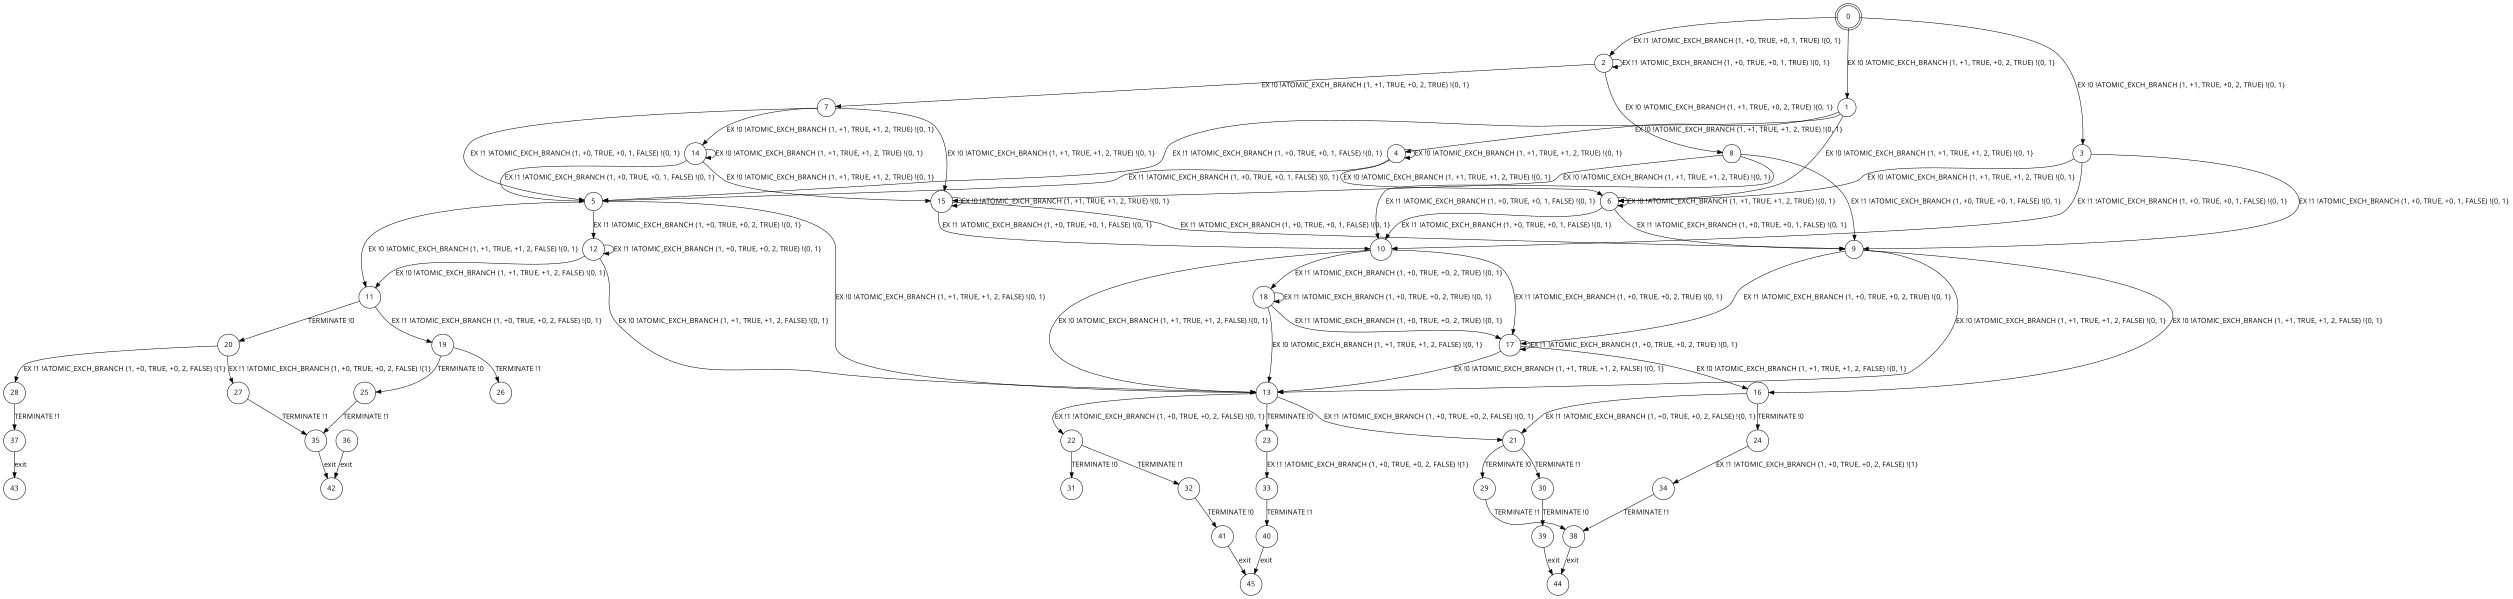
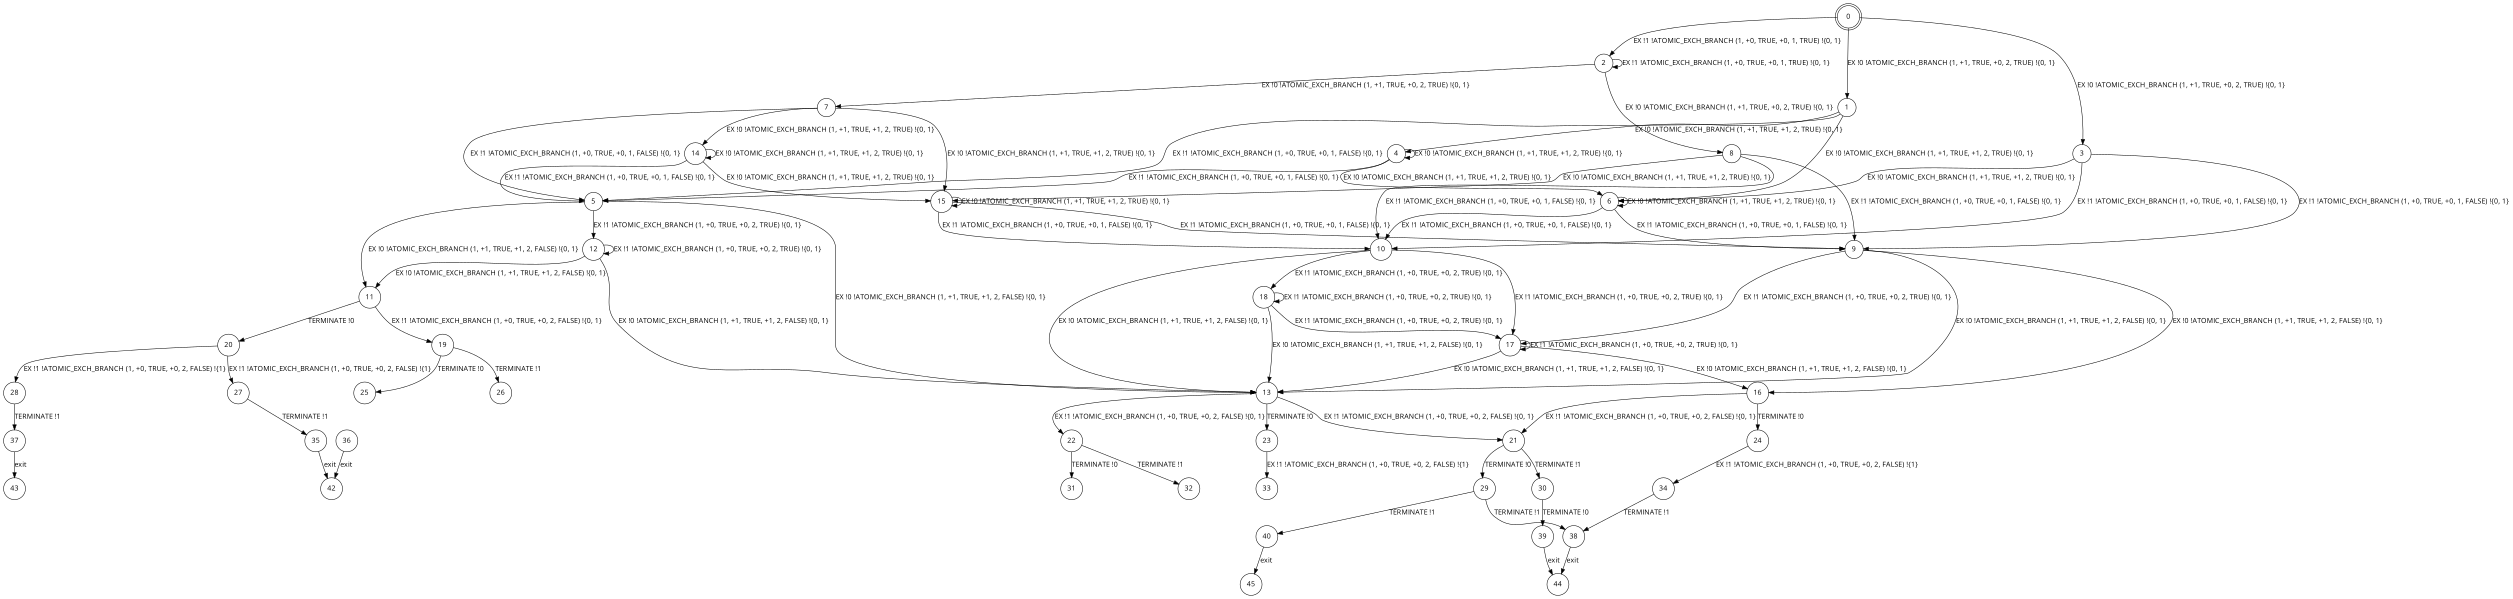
(342, 415) -> none
(1267, 510) -> (1378, 512)
(1223, 537) -> none
